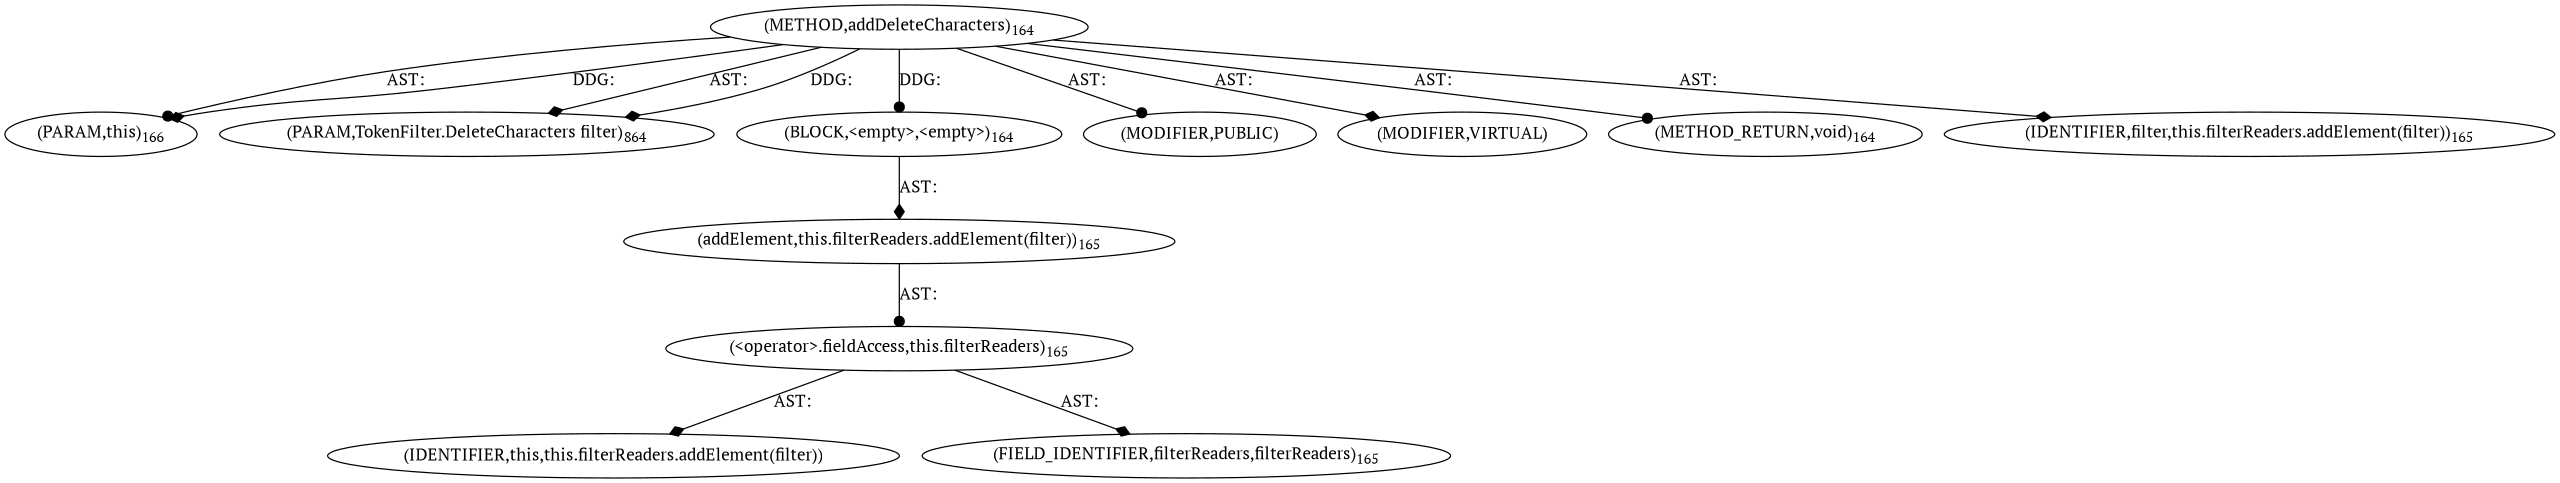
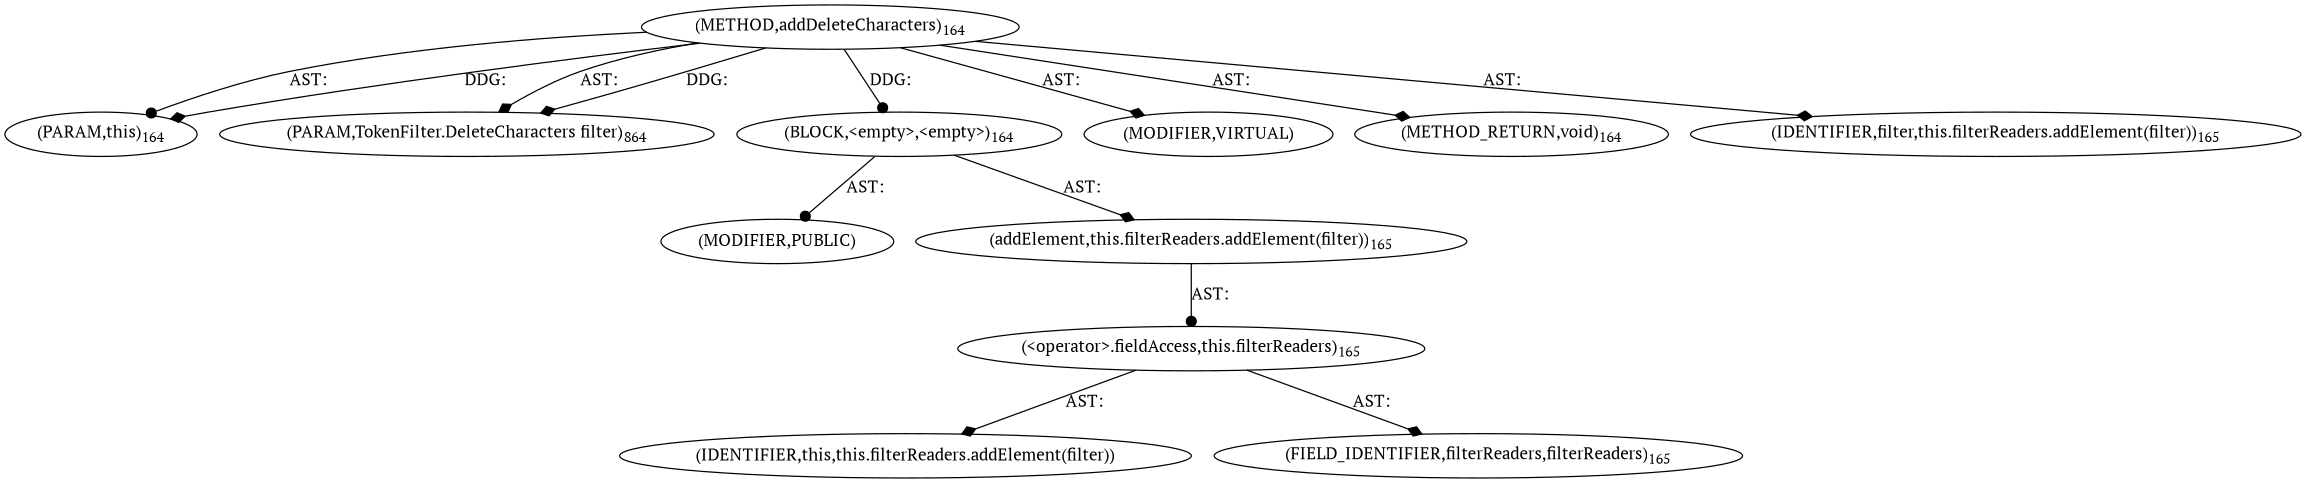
(1047, 80) -> (842, 185)
(1335, 80) -> (1168, 80)
(153, 132) -> (153, 132)
